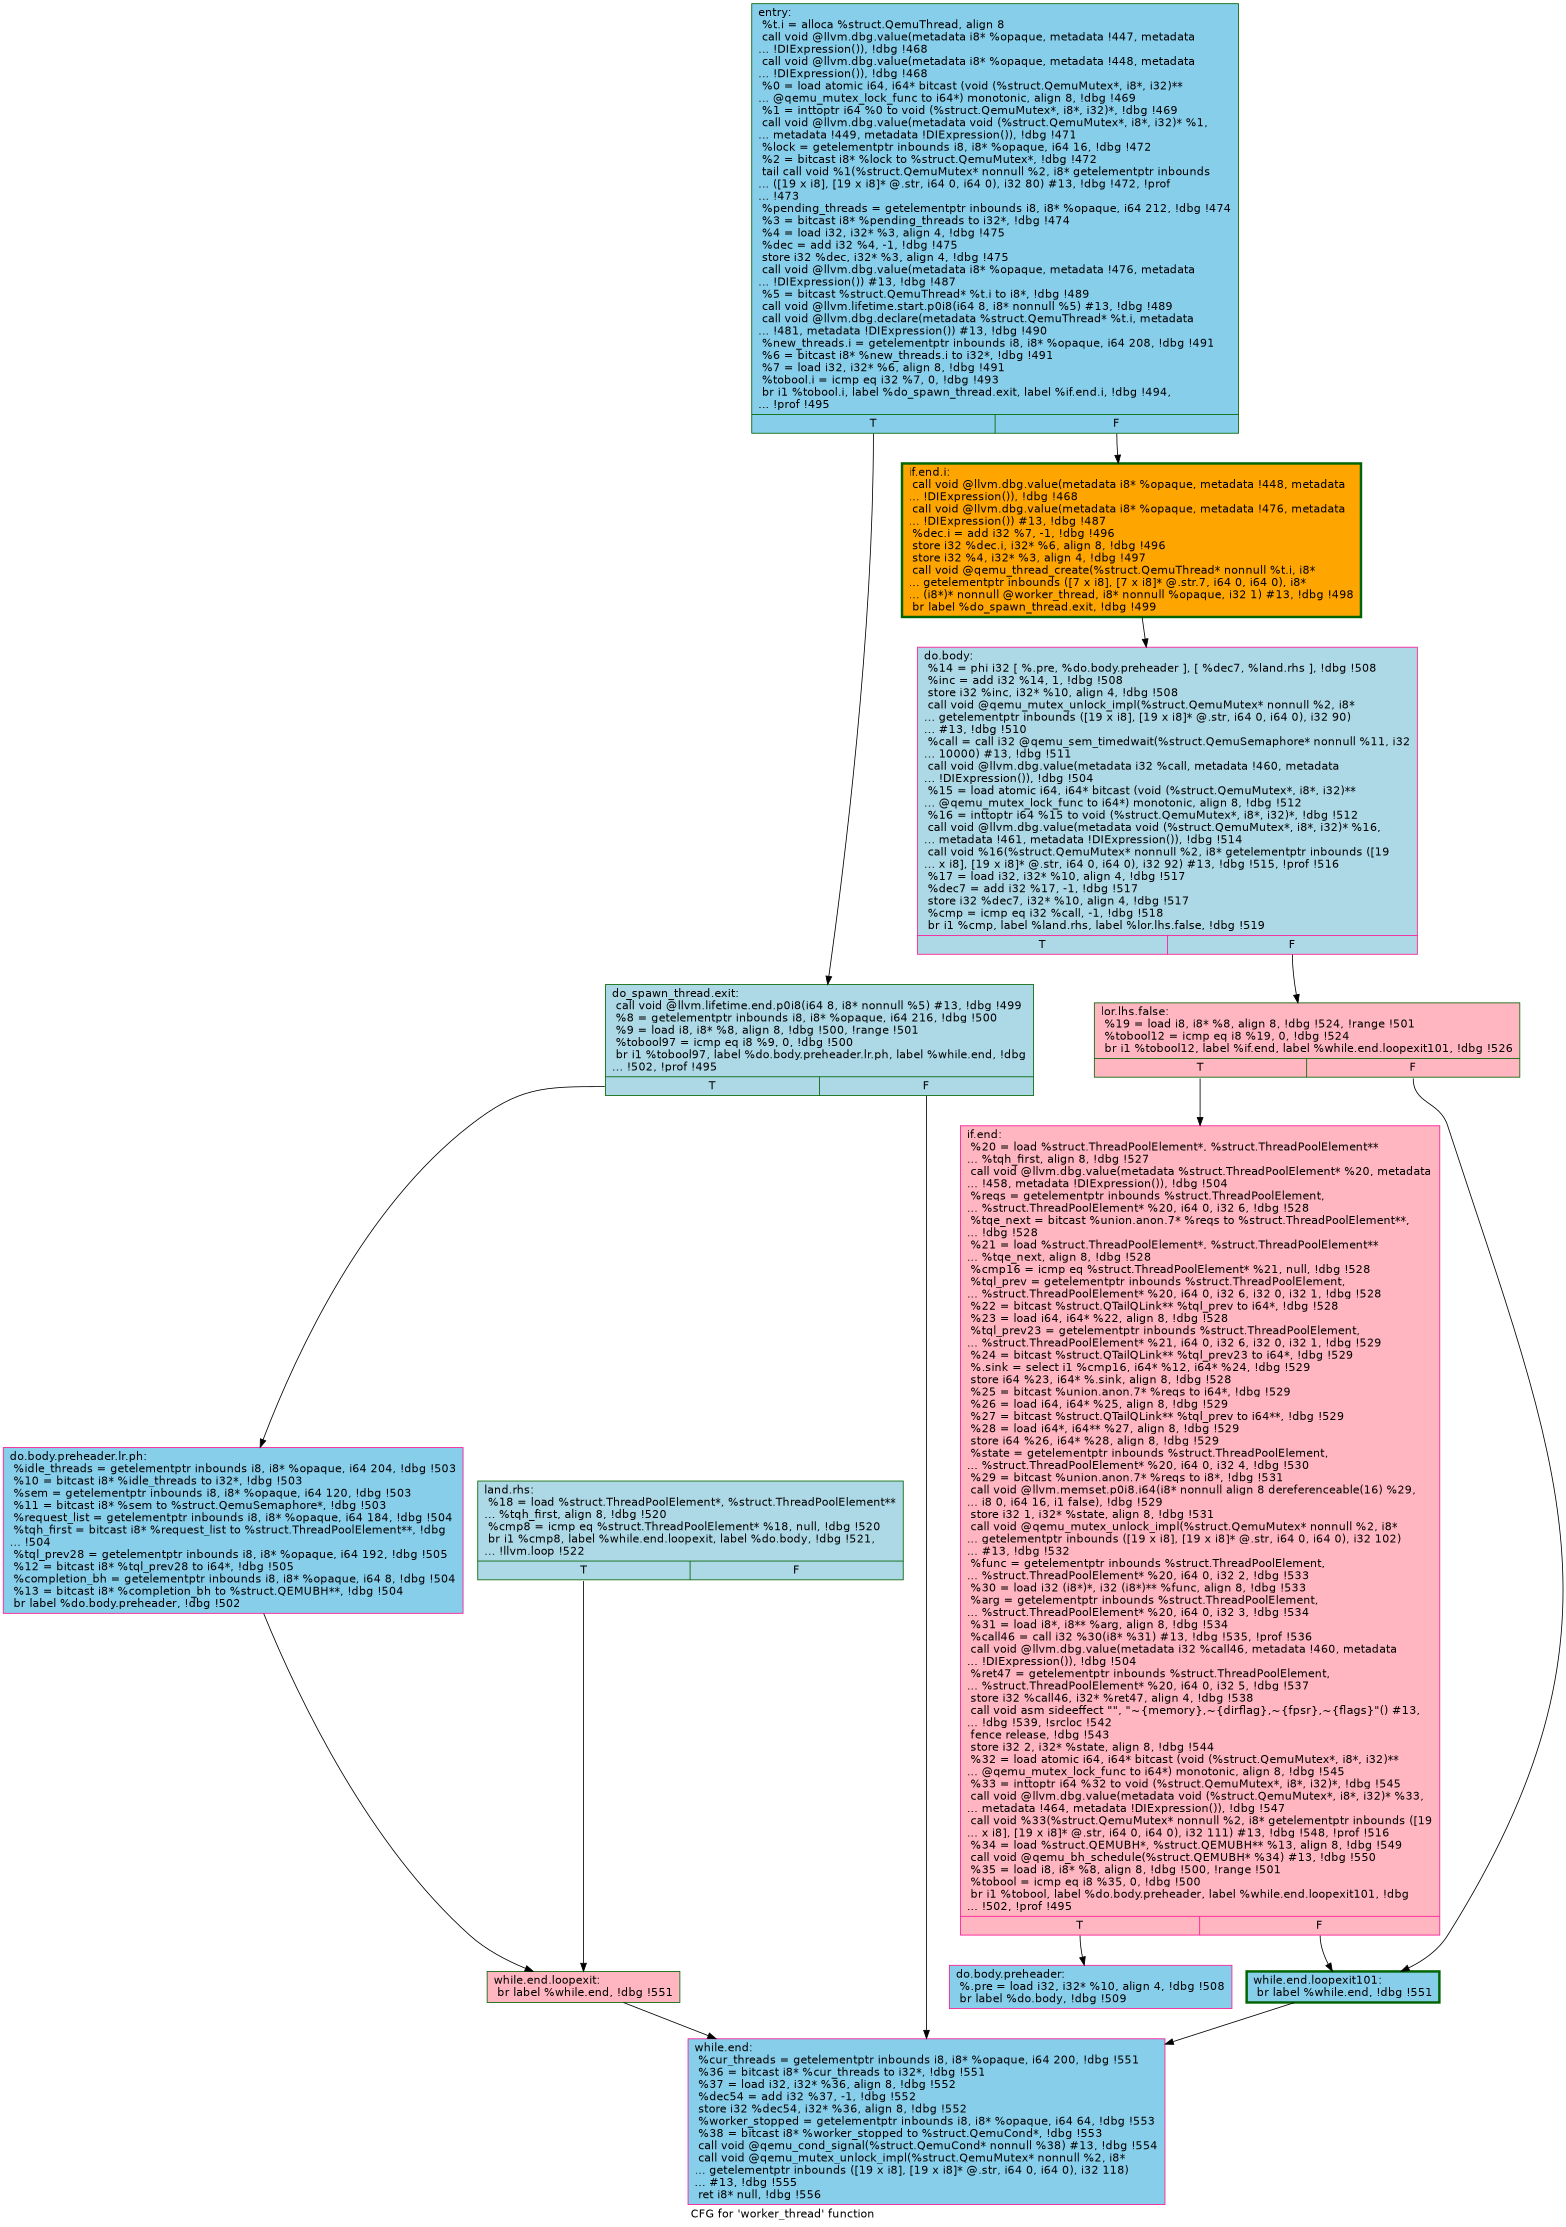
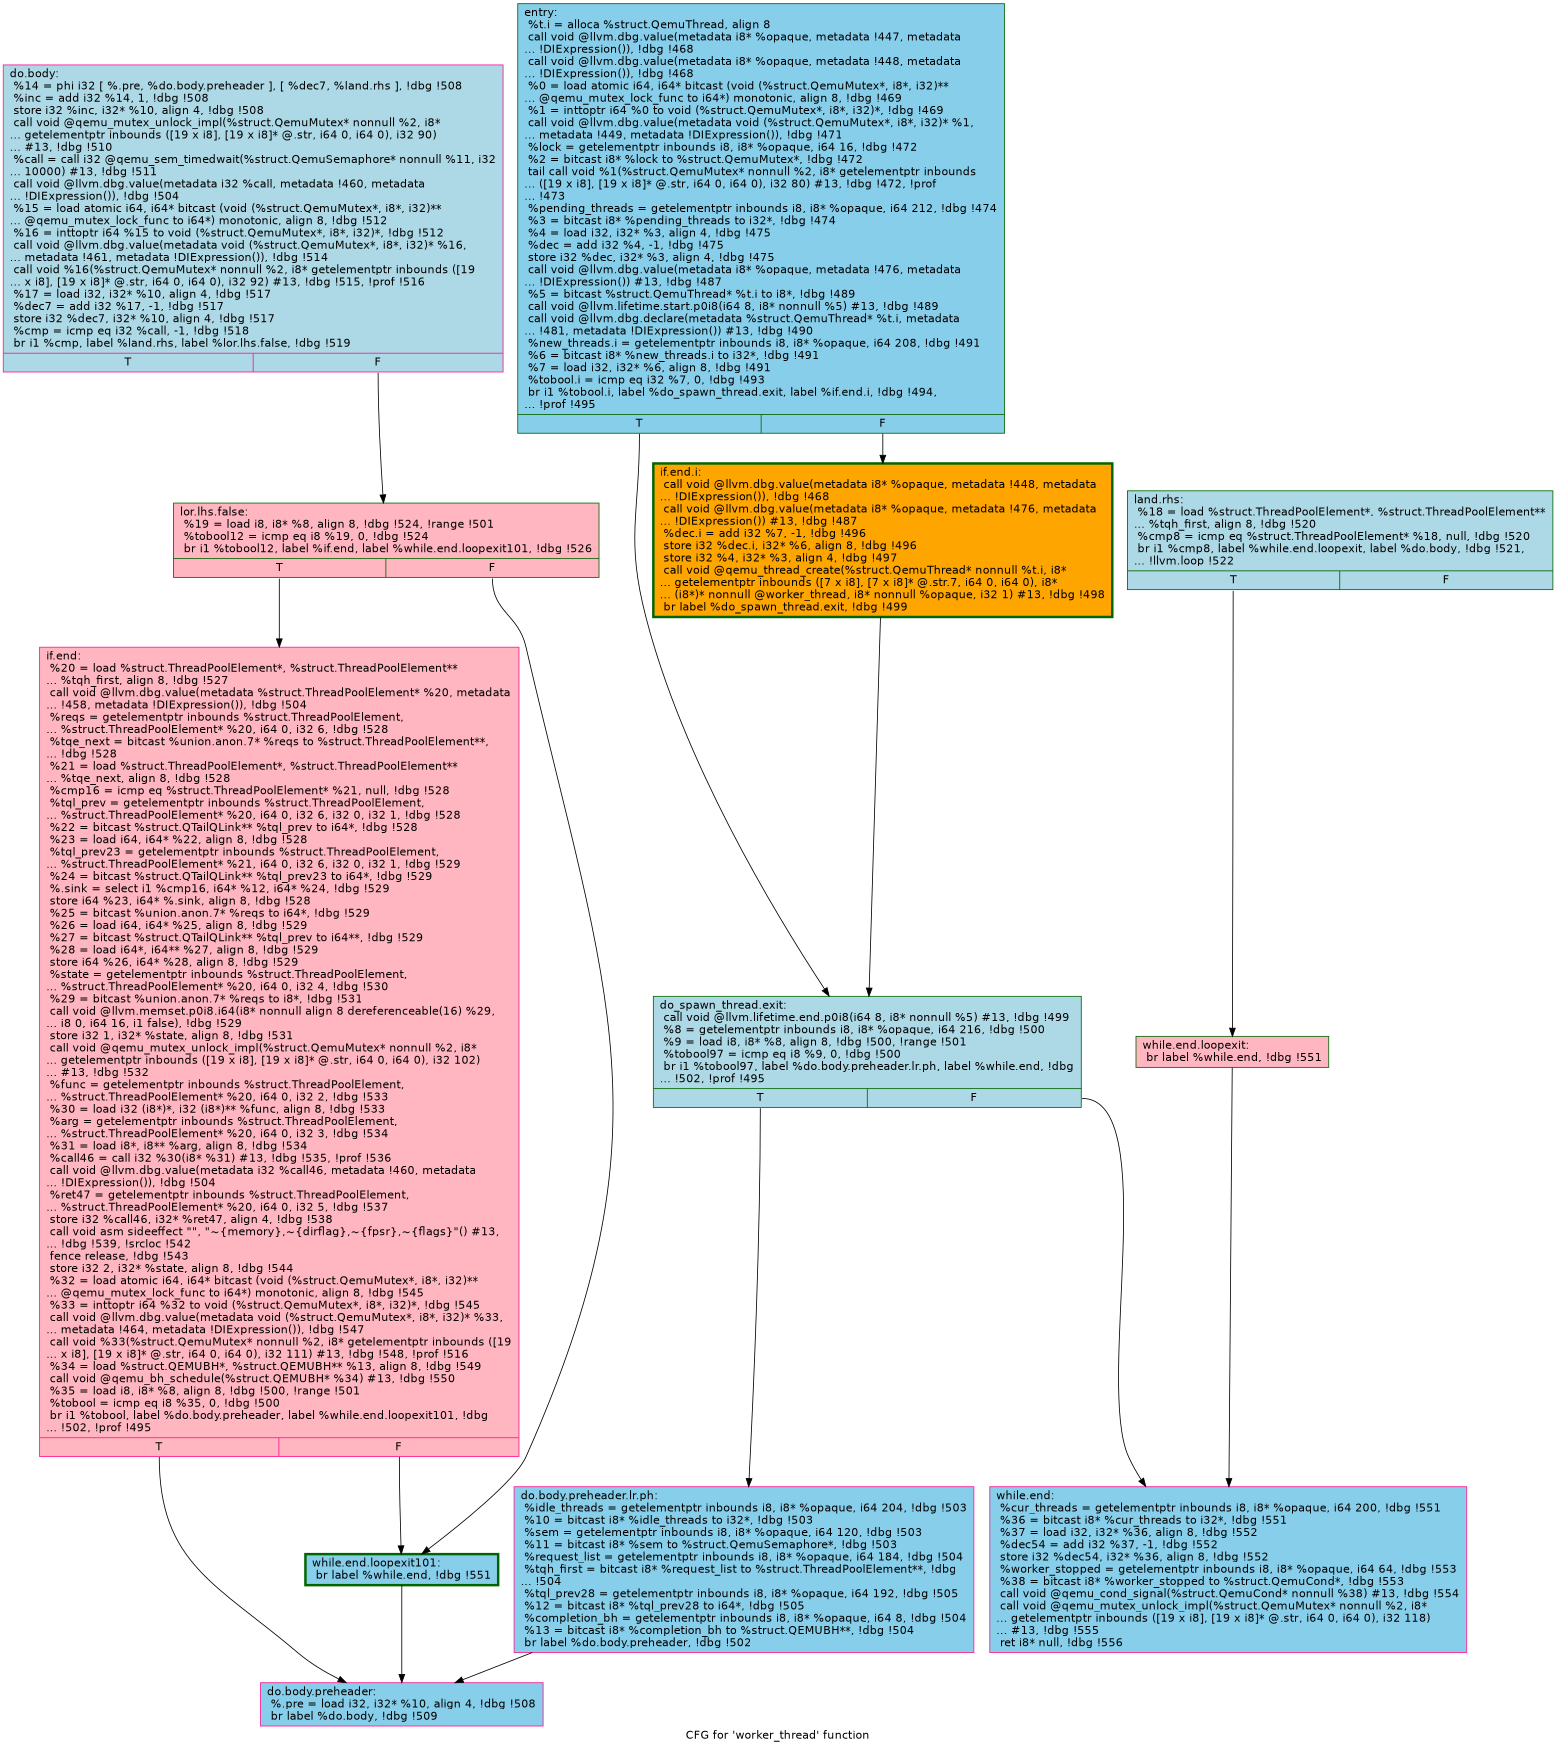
(1144, 628) -> (875, 803)
(367, 1813) -> (497, 1666)
(1234, 2022) -> (402, 1630)
